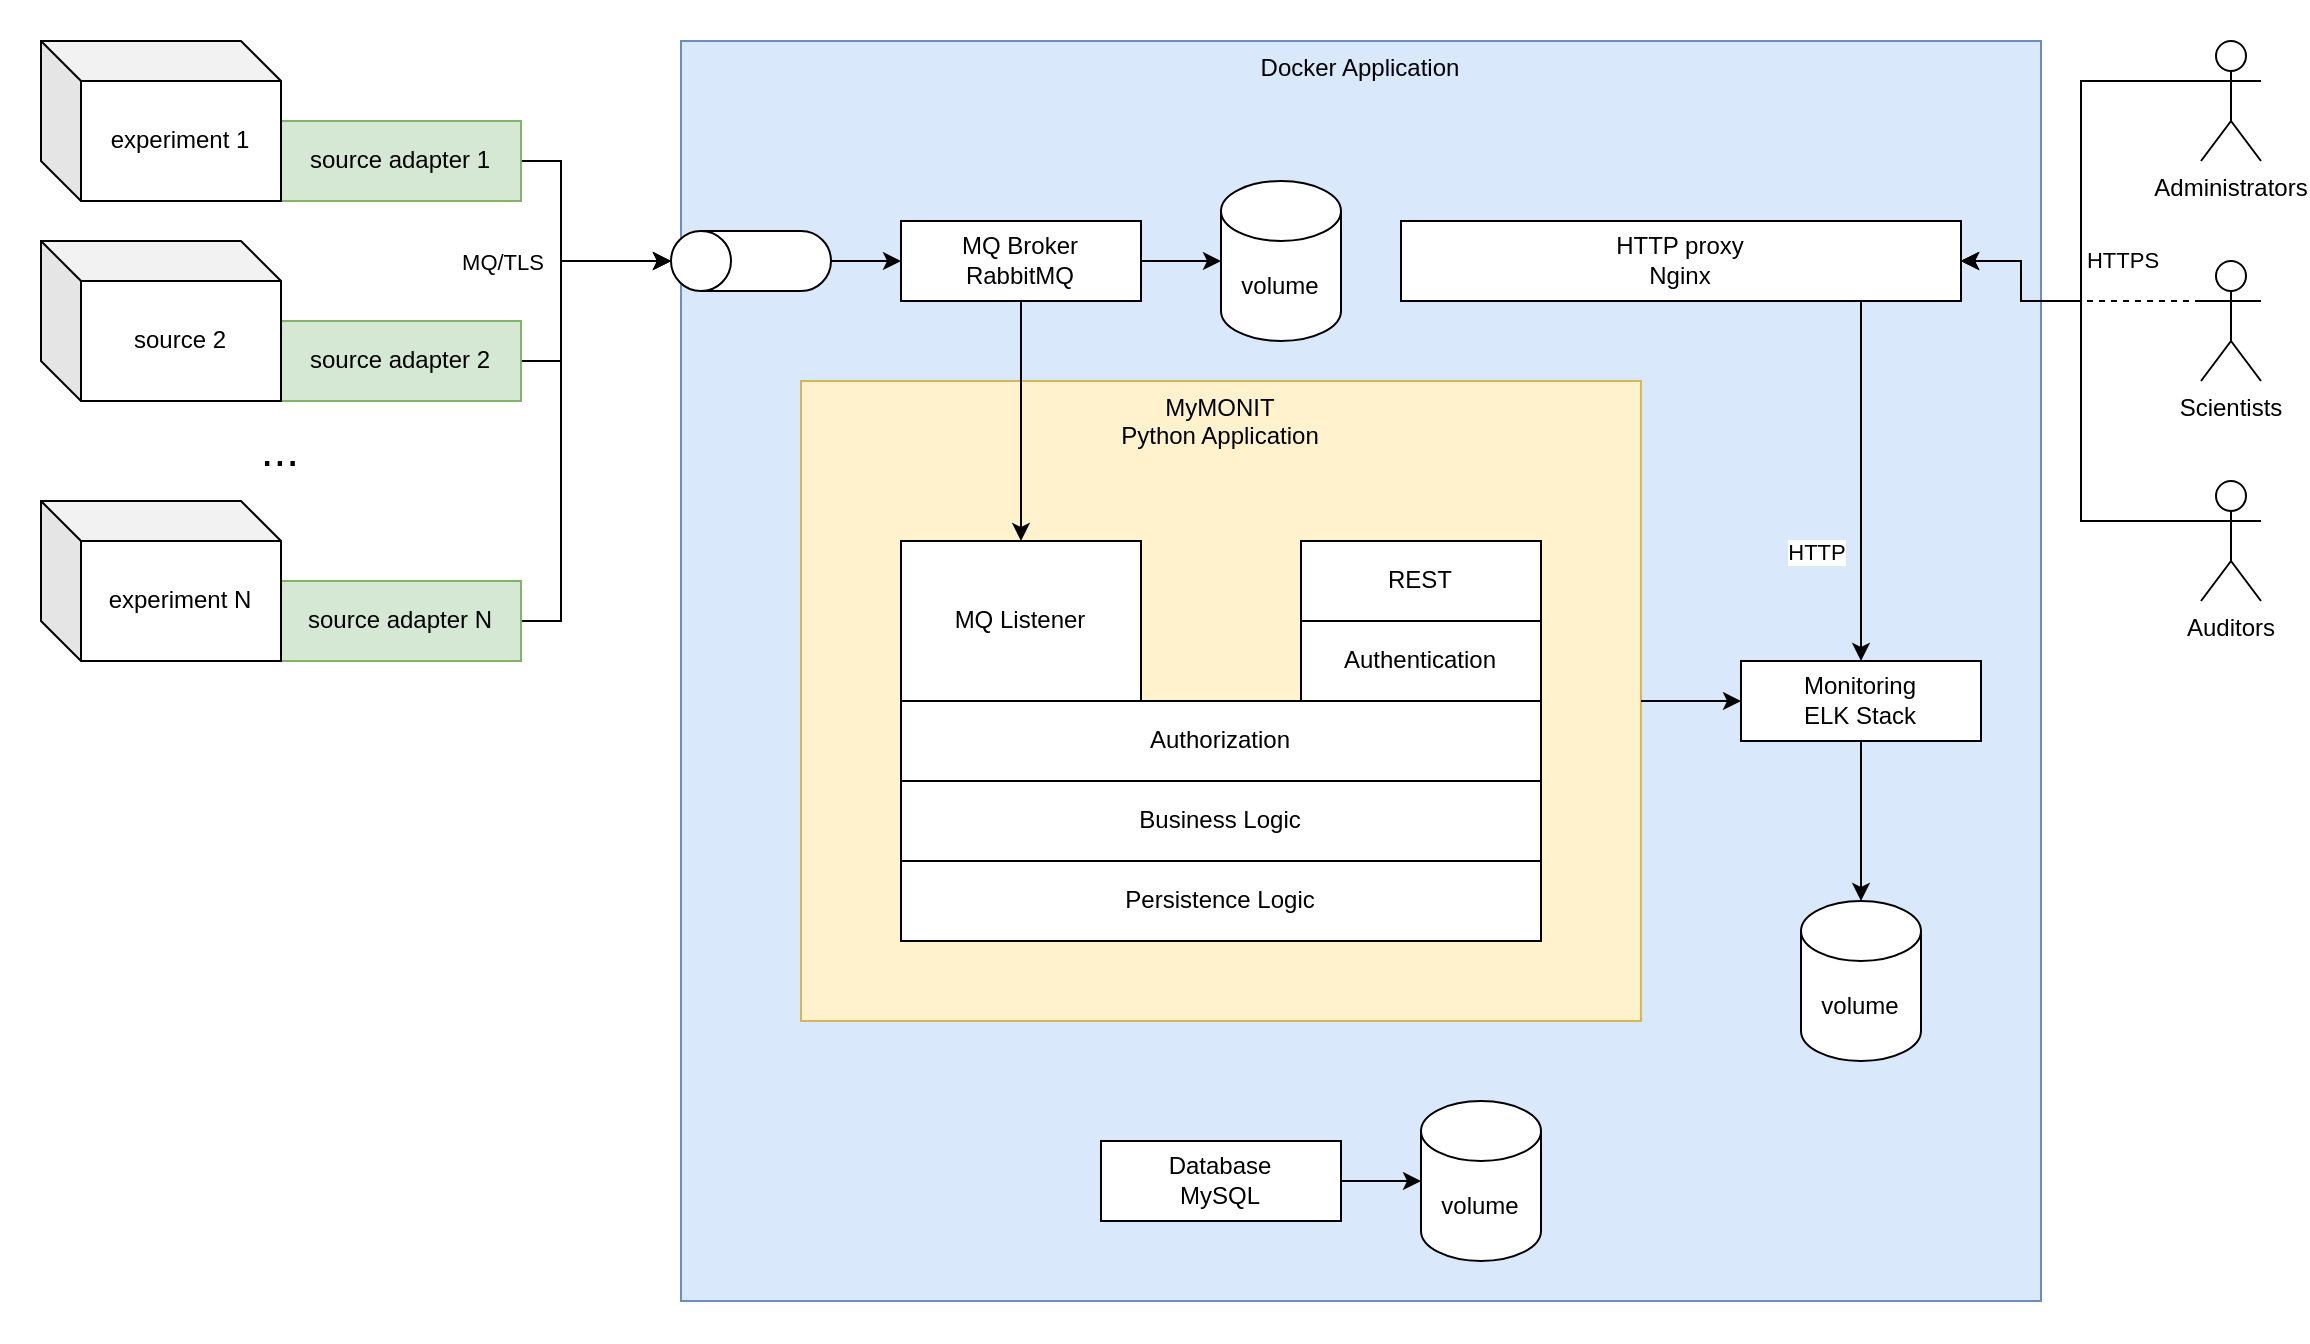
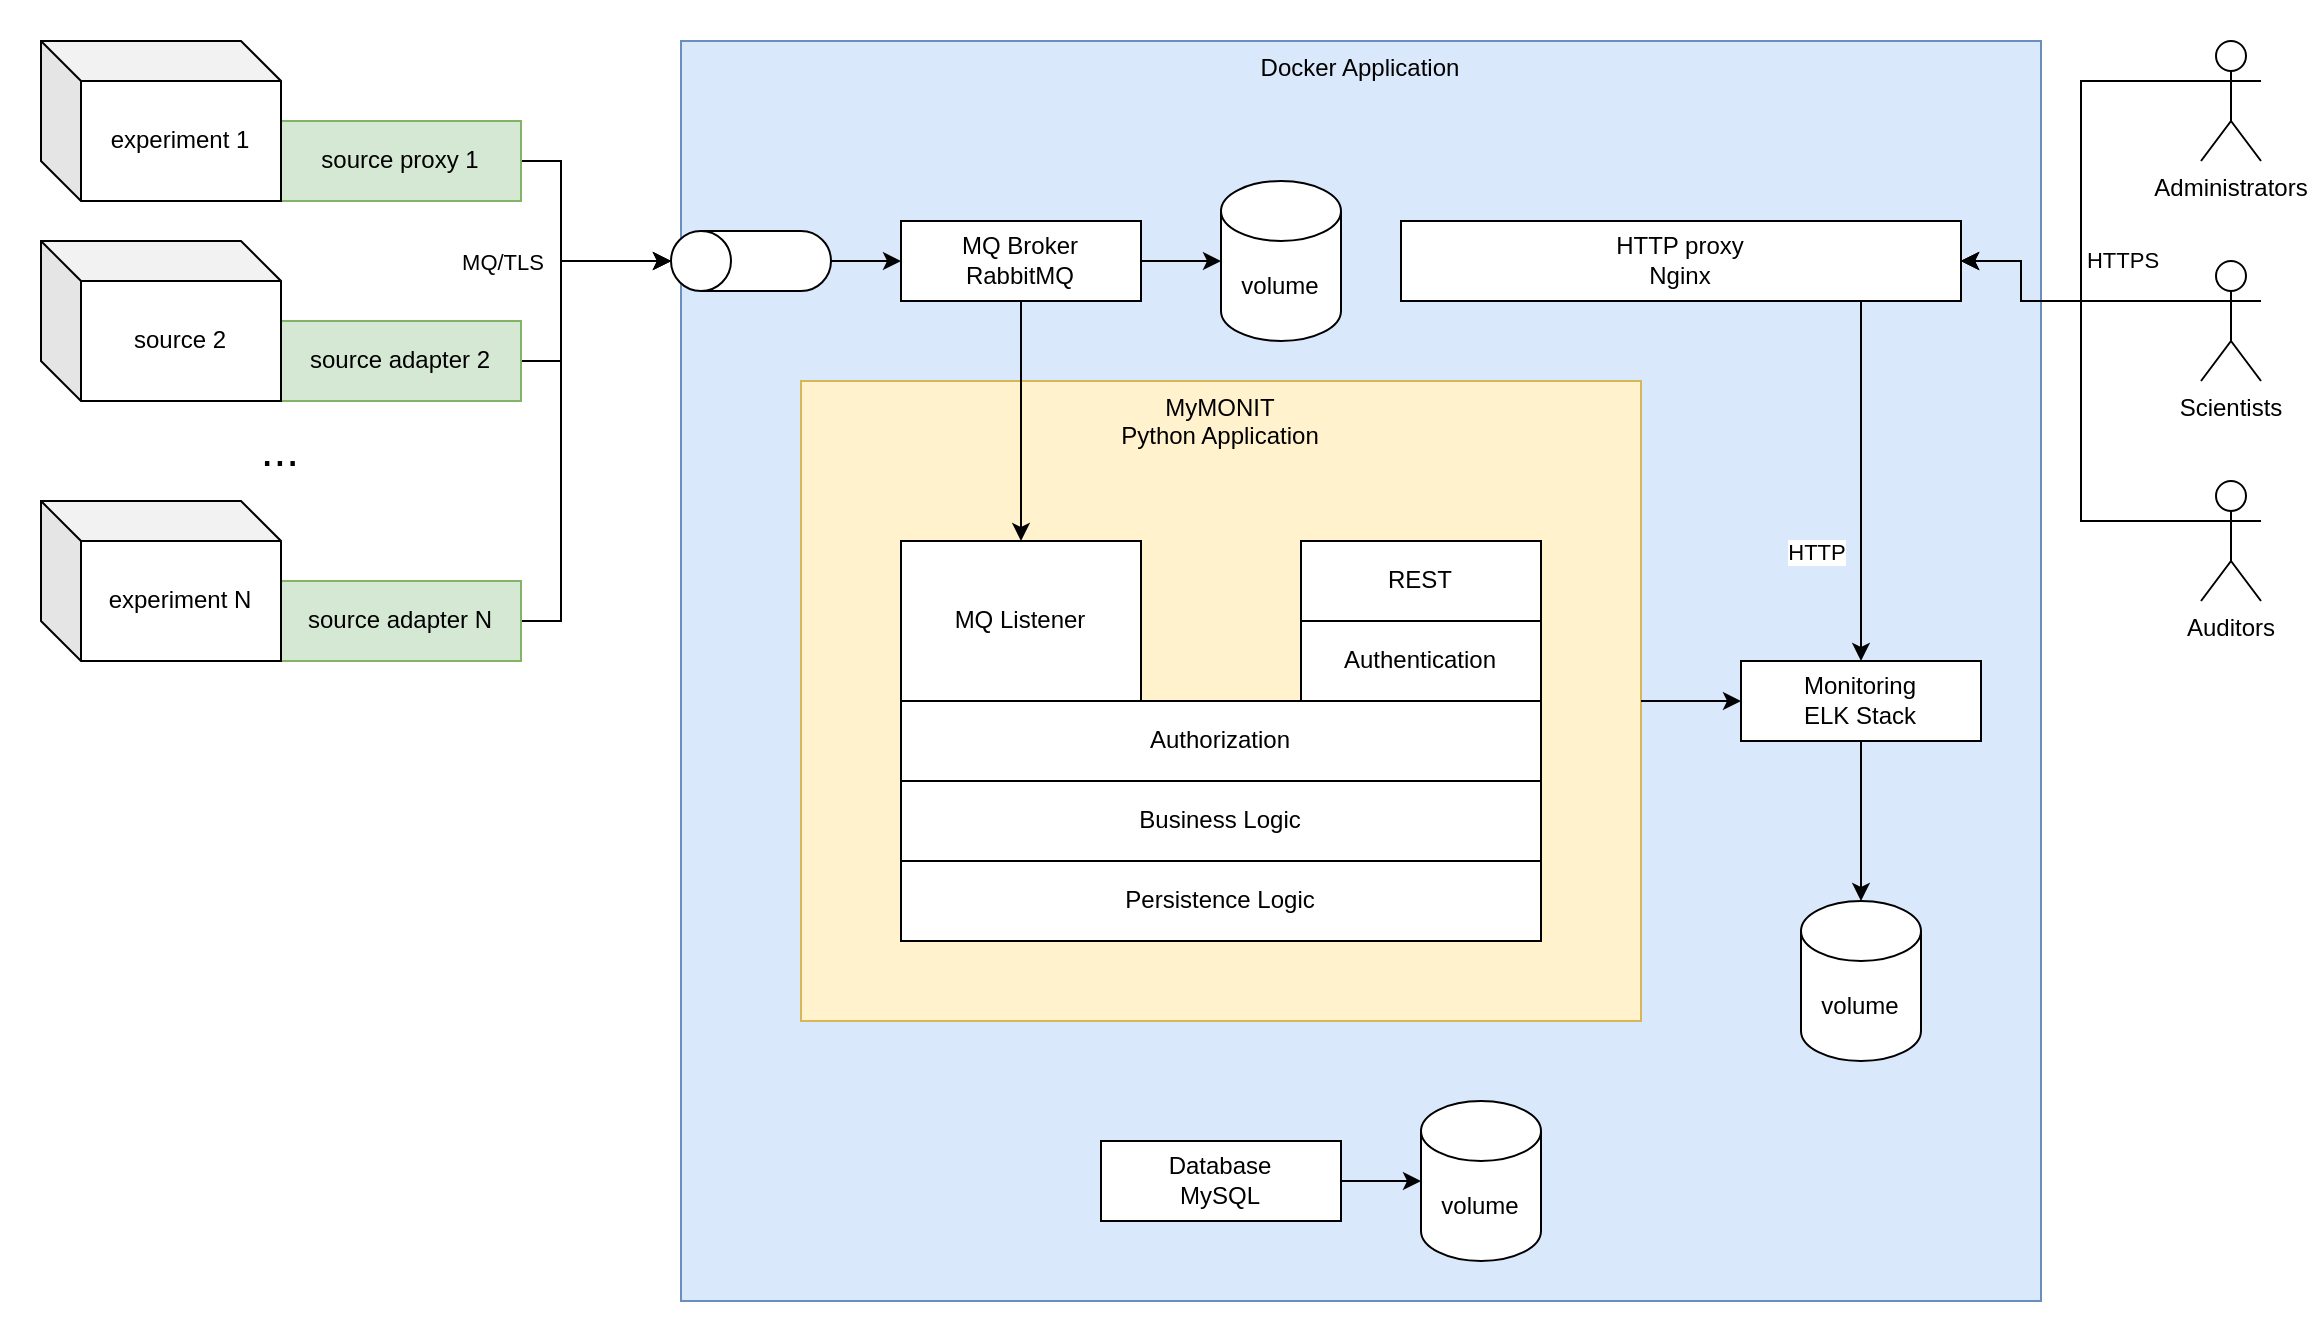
(401, 161) -> (401, 161)
(2141, 301) -> (2141, 301)
